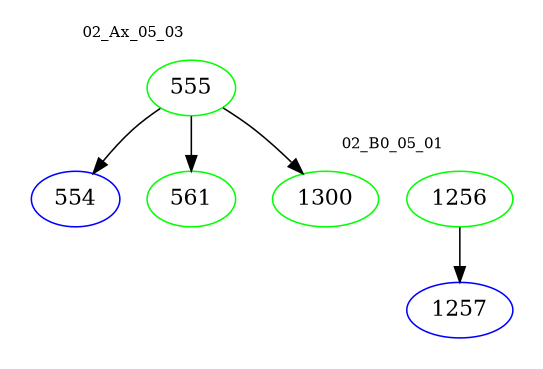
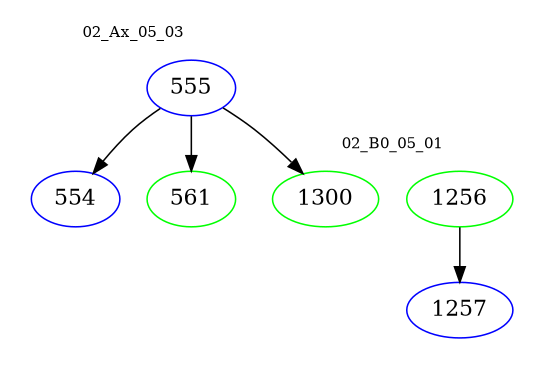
(191, 88) -> (191, 88)
